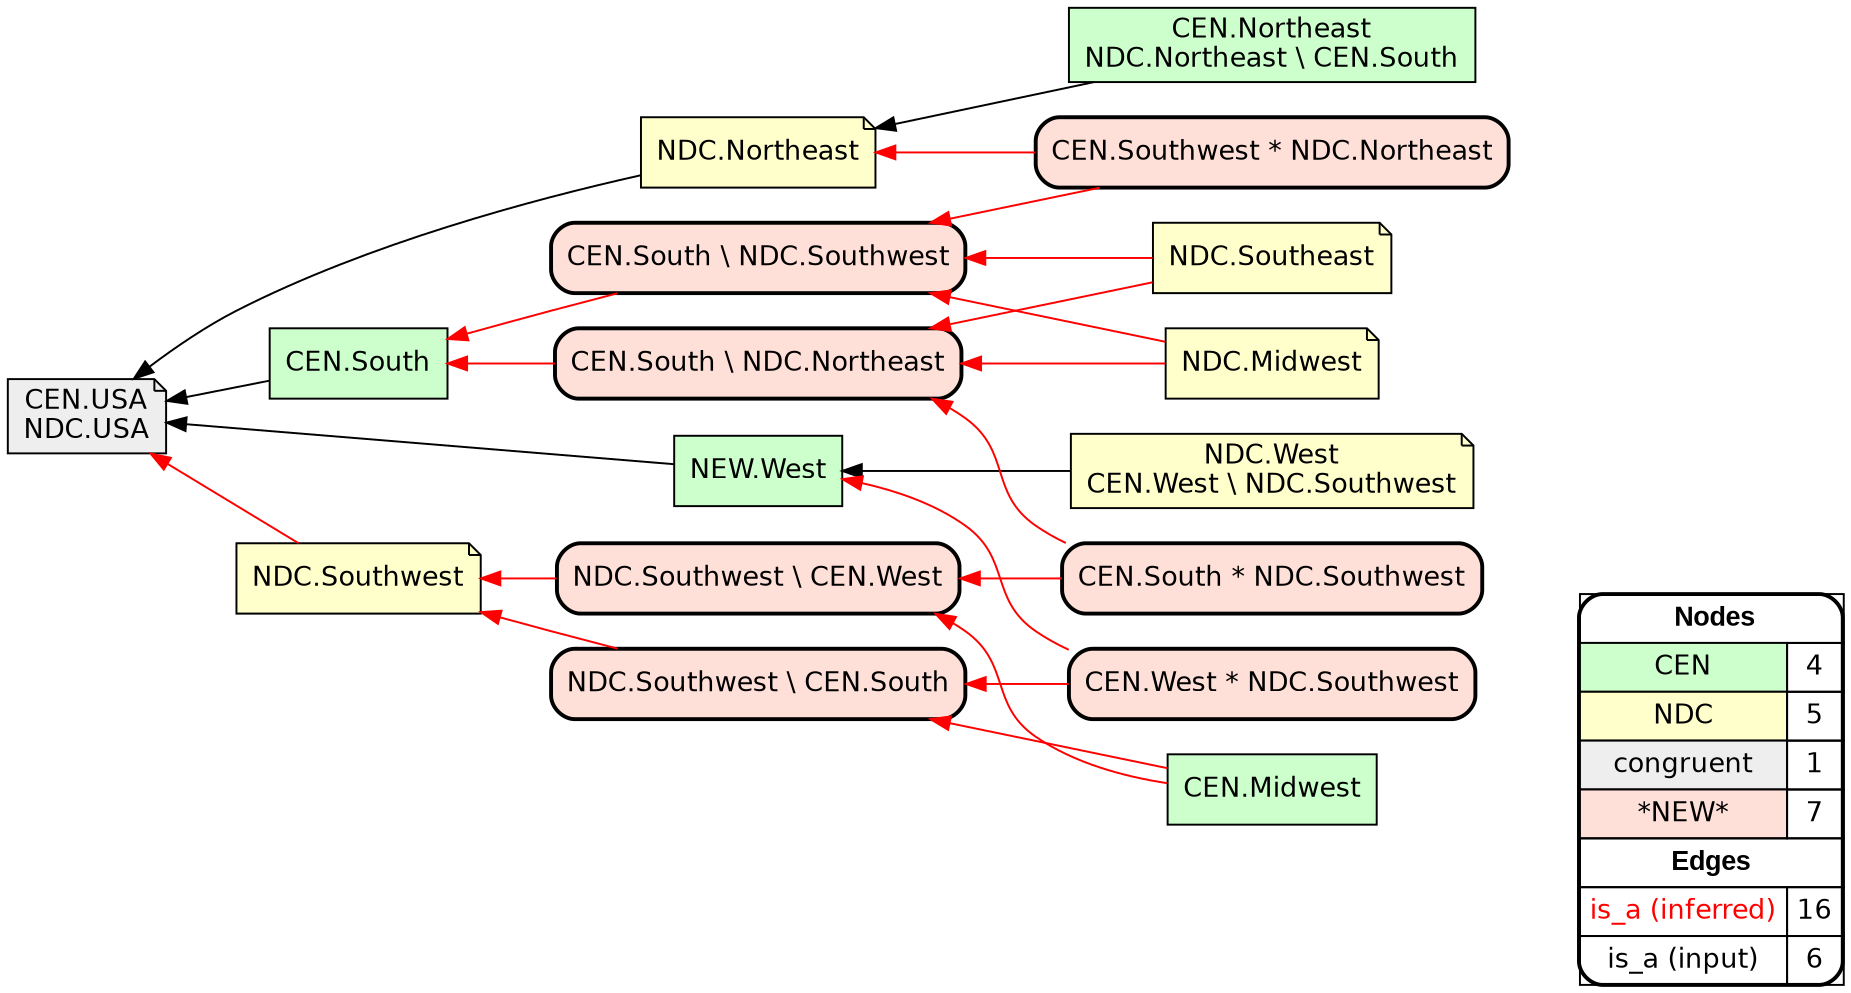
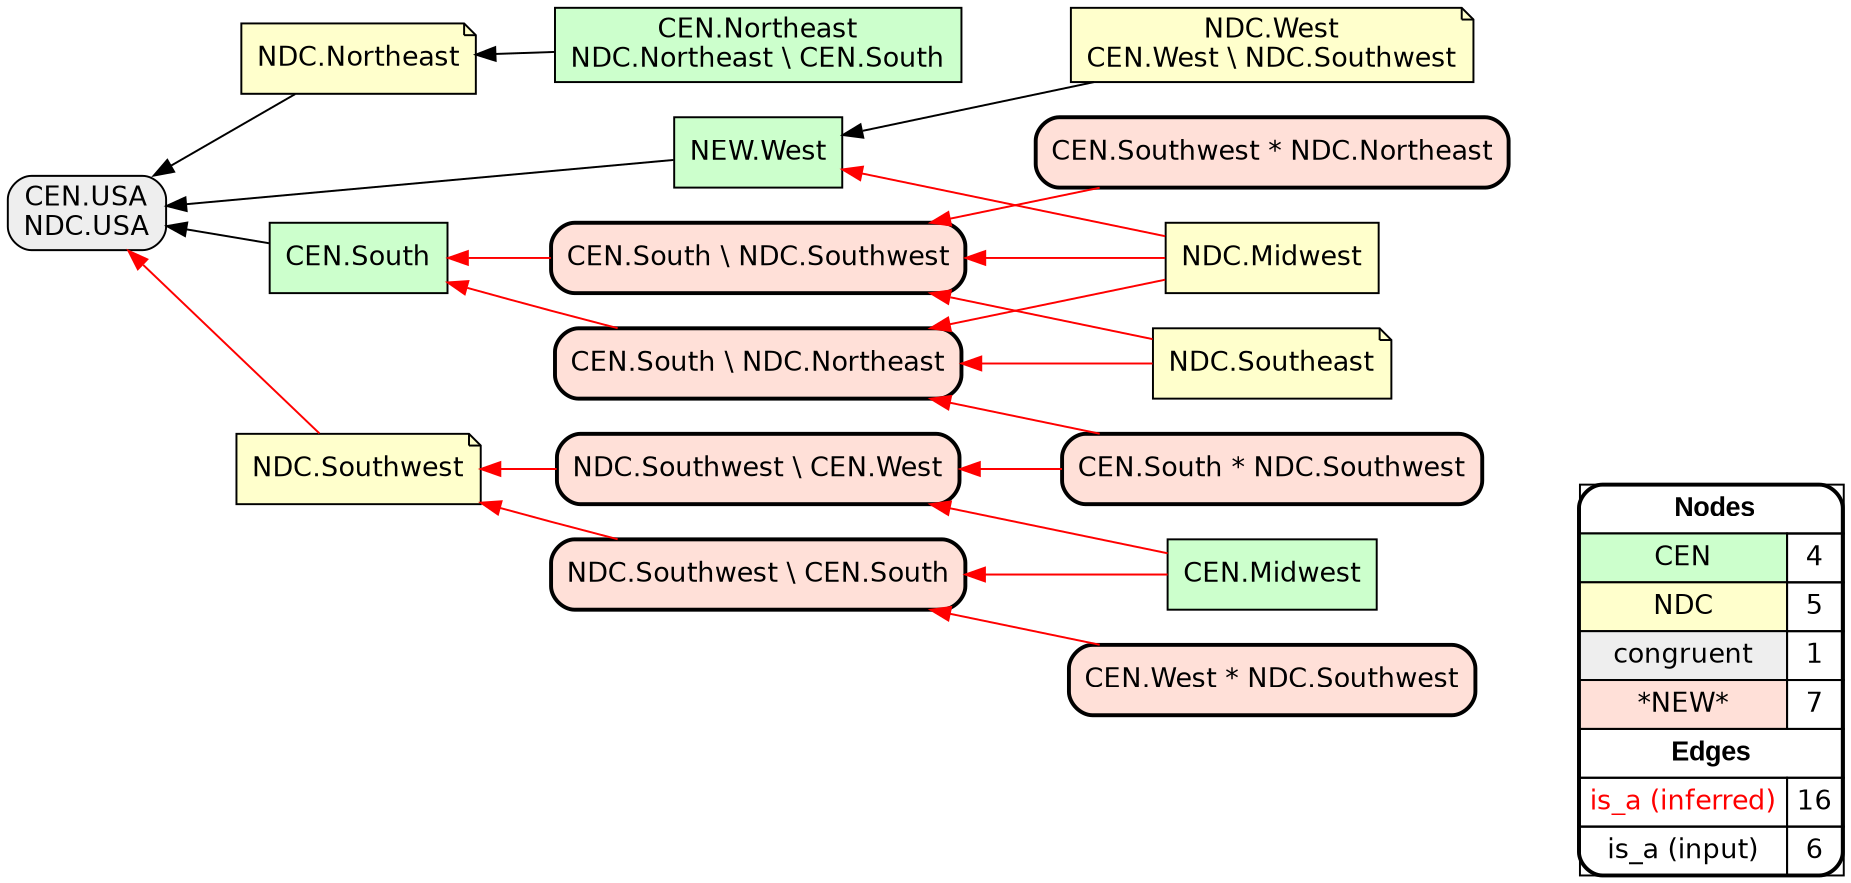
(966, 152) -> none
(1272, 363) -> (1272, 258)
(87, 416) -> (87, 213)
(984, 545) -> (983, 199)
